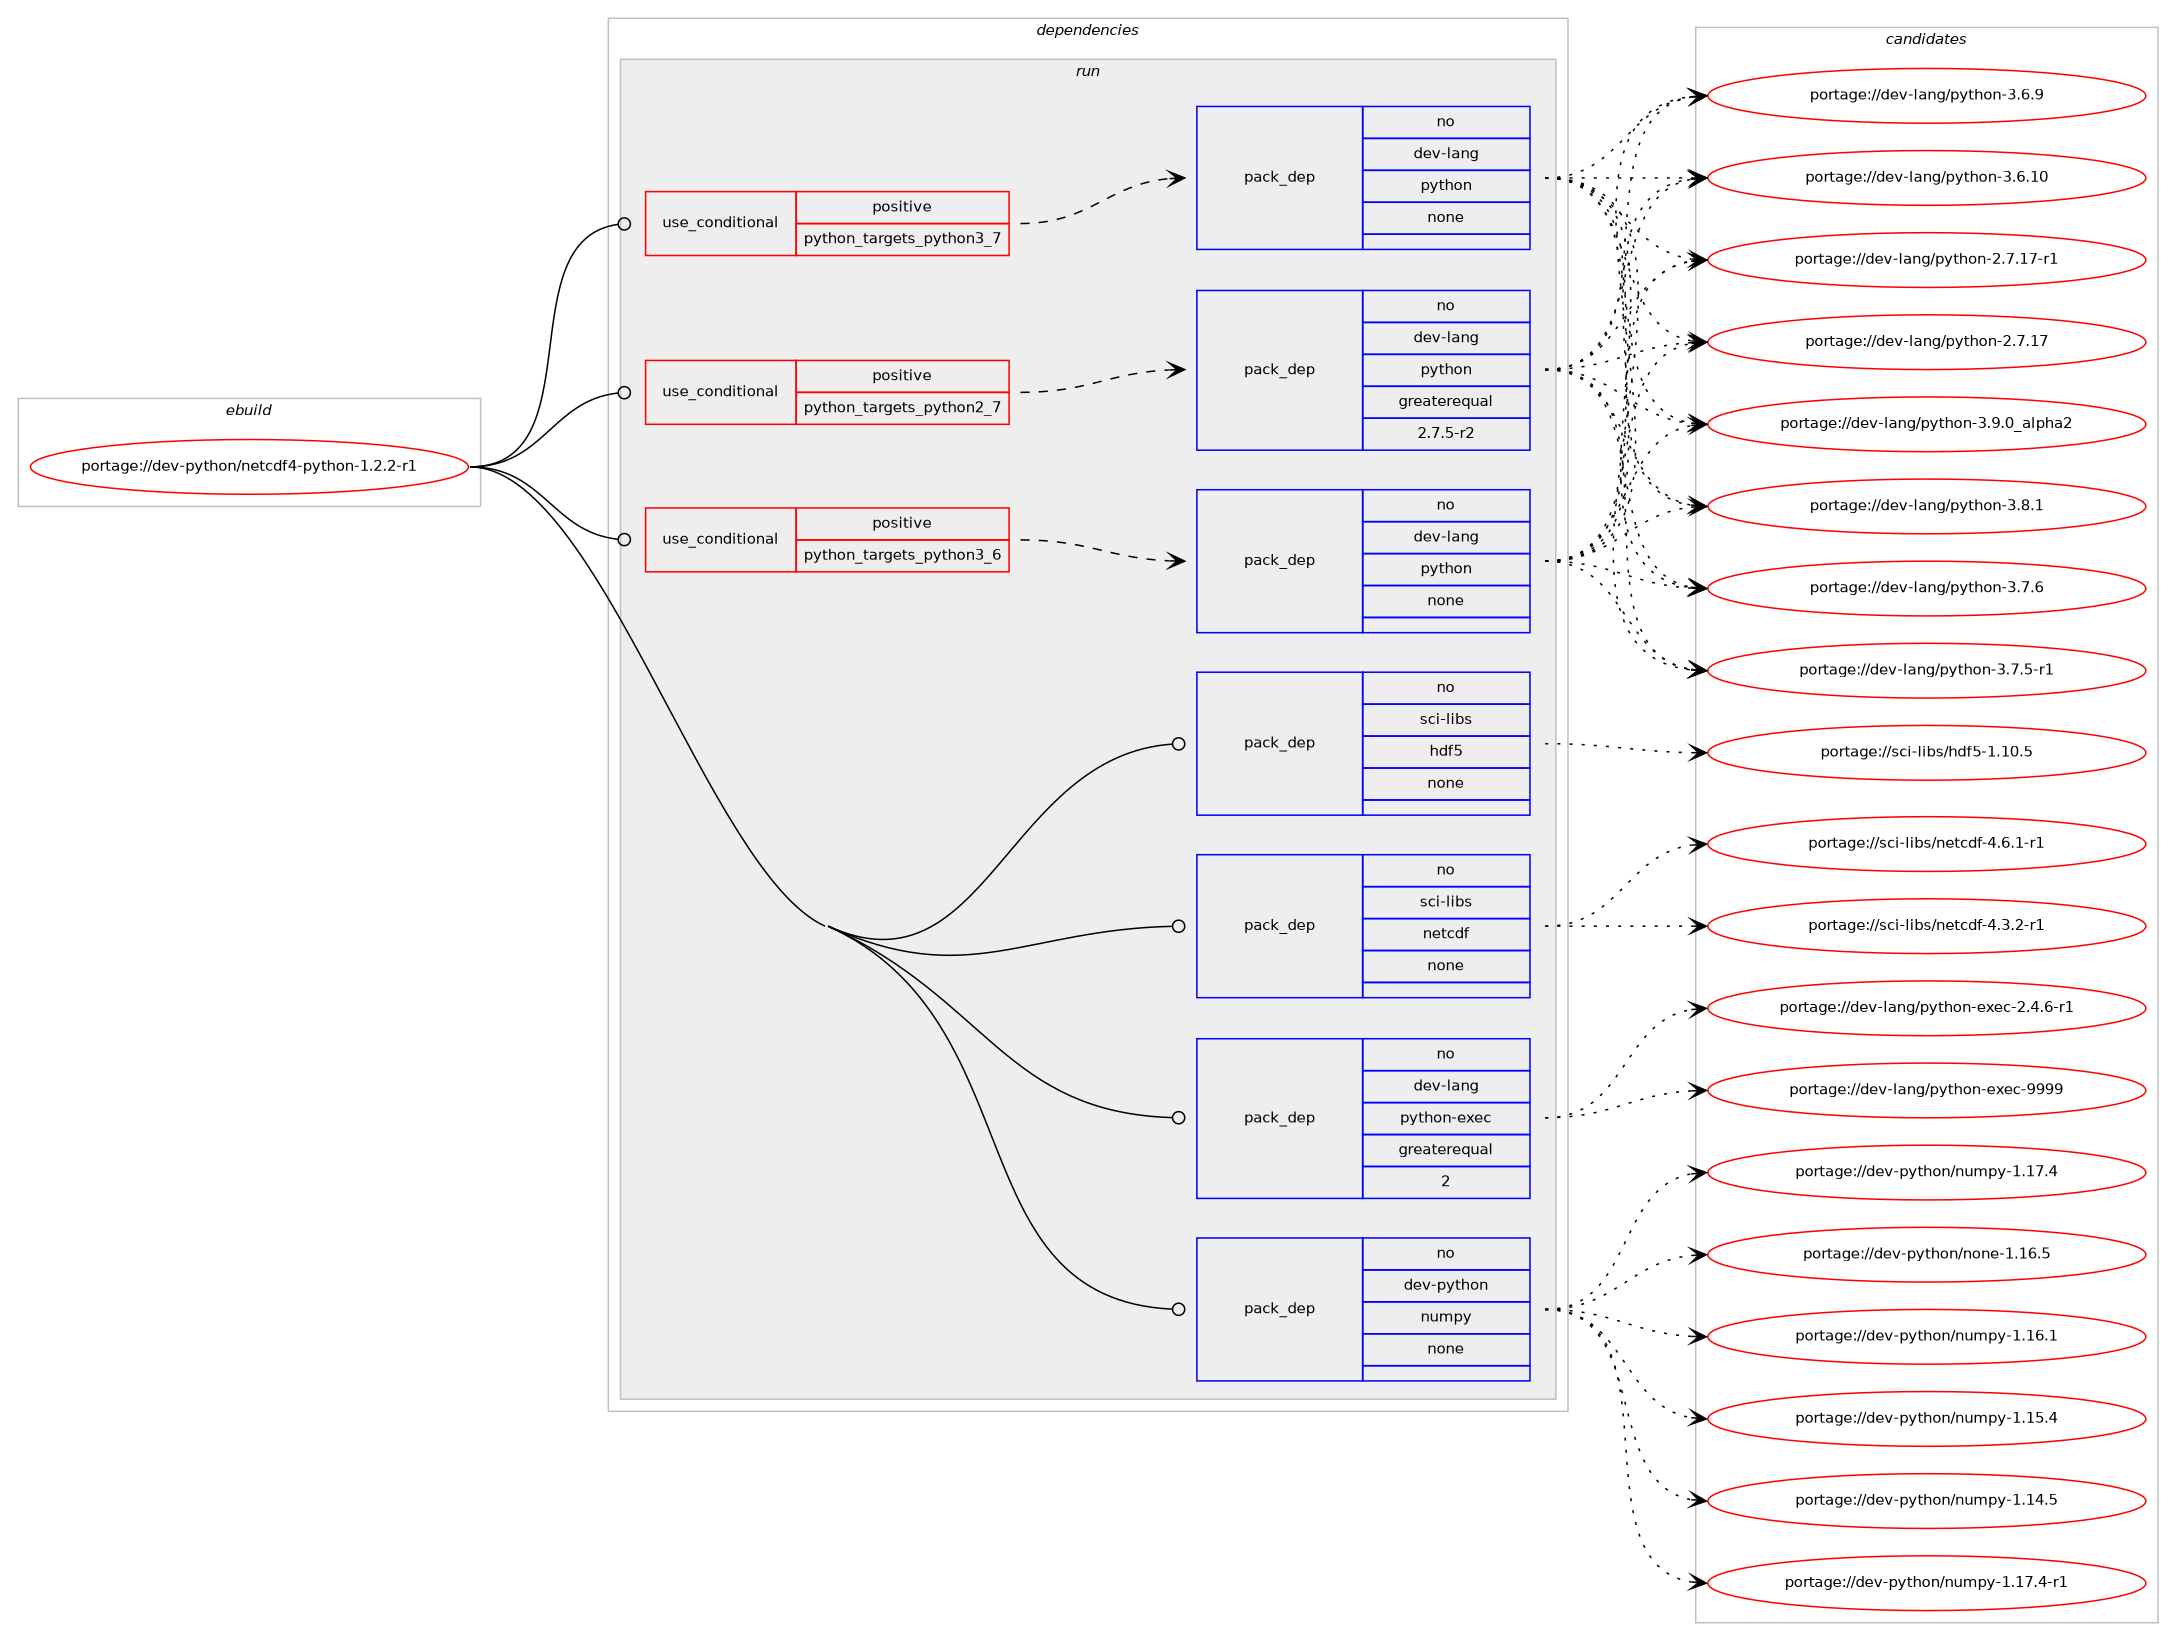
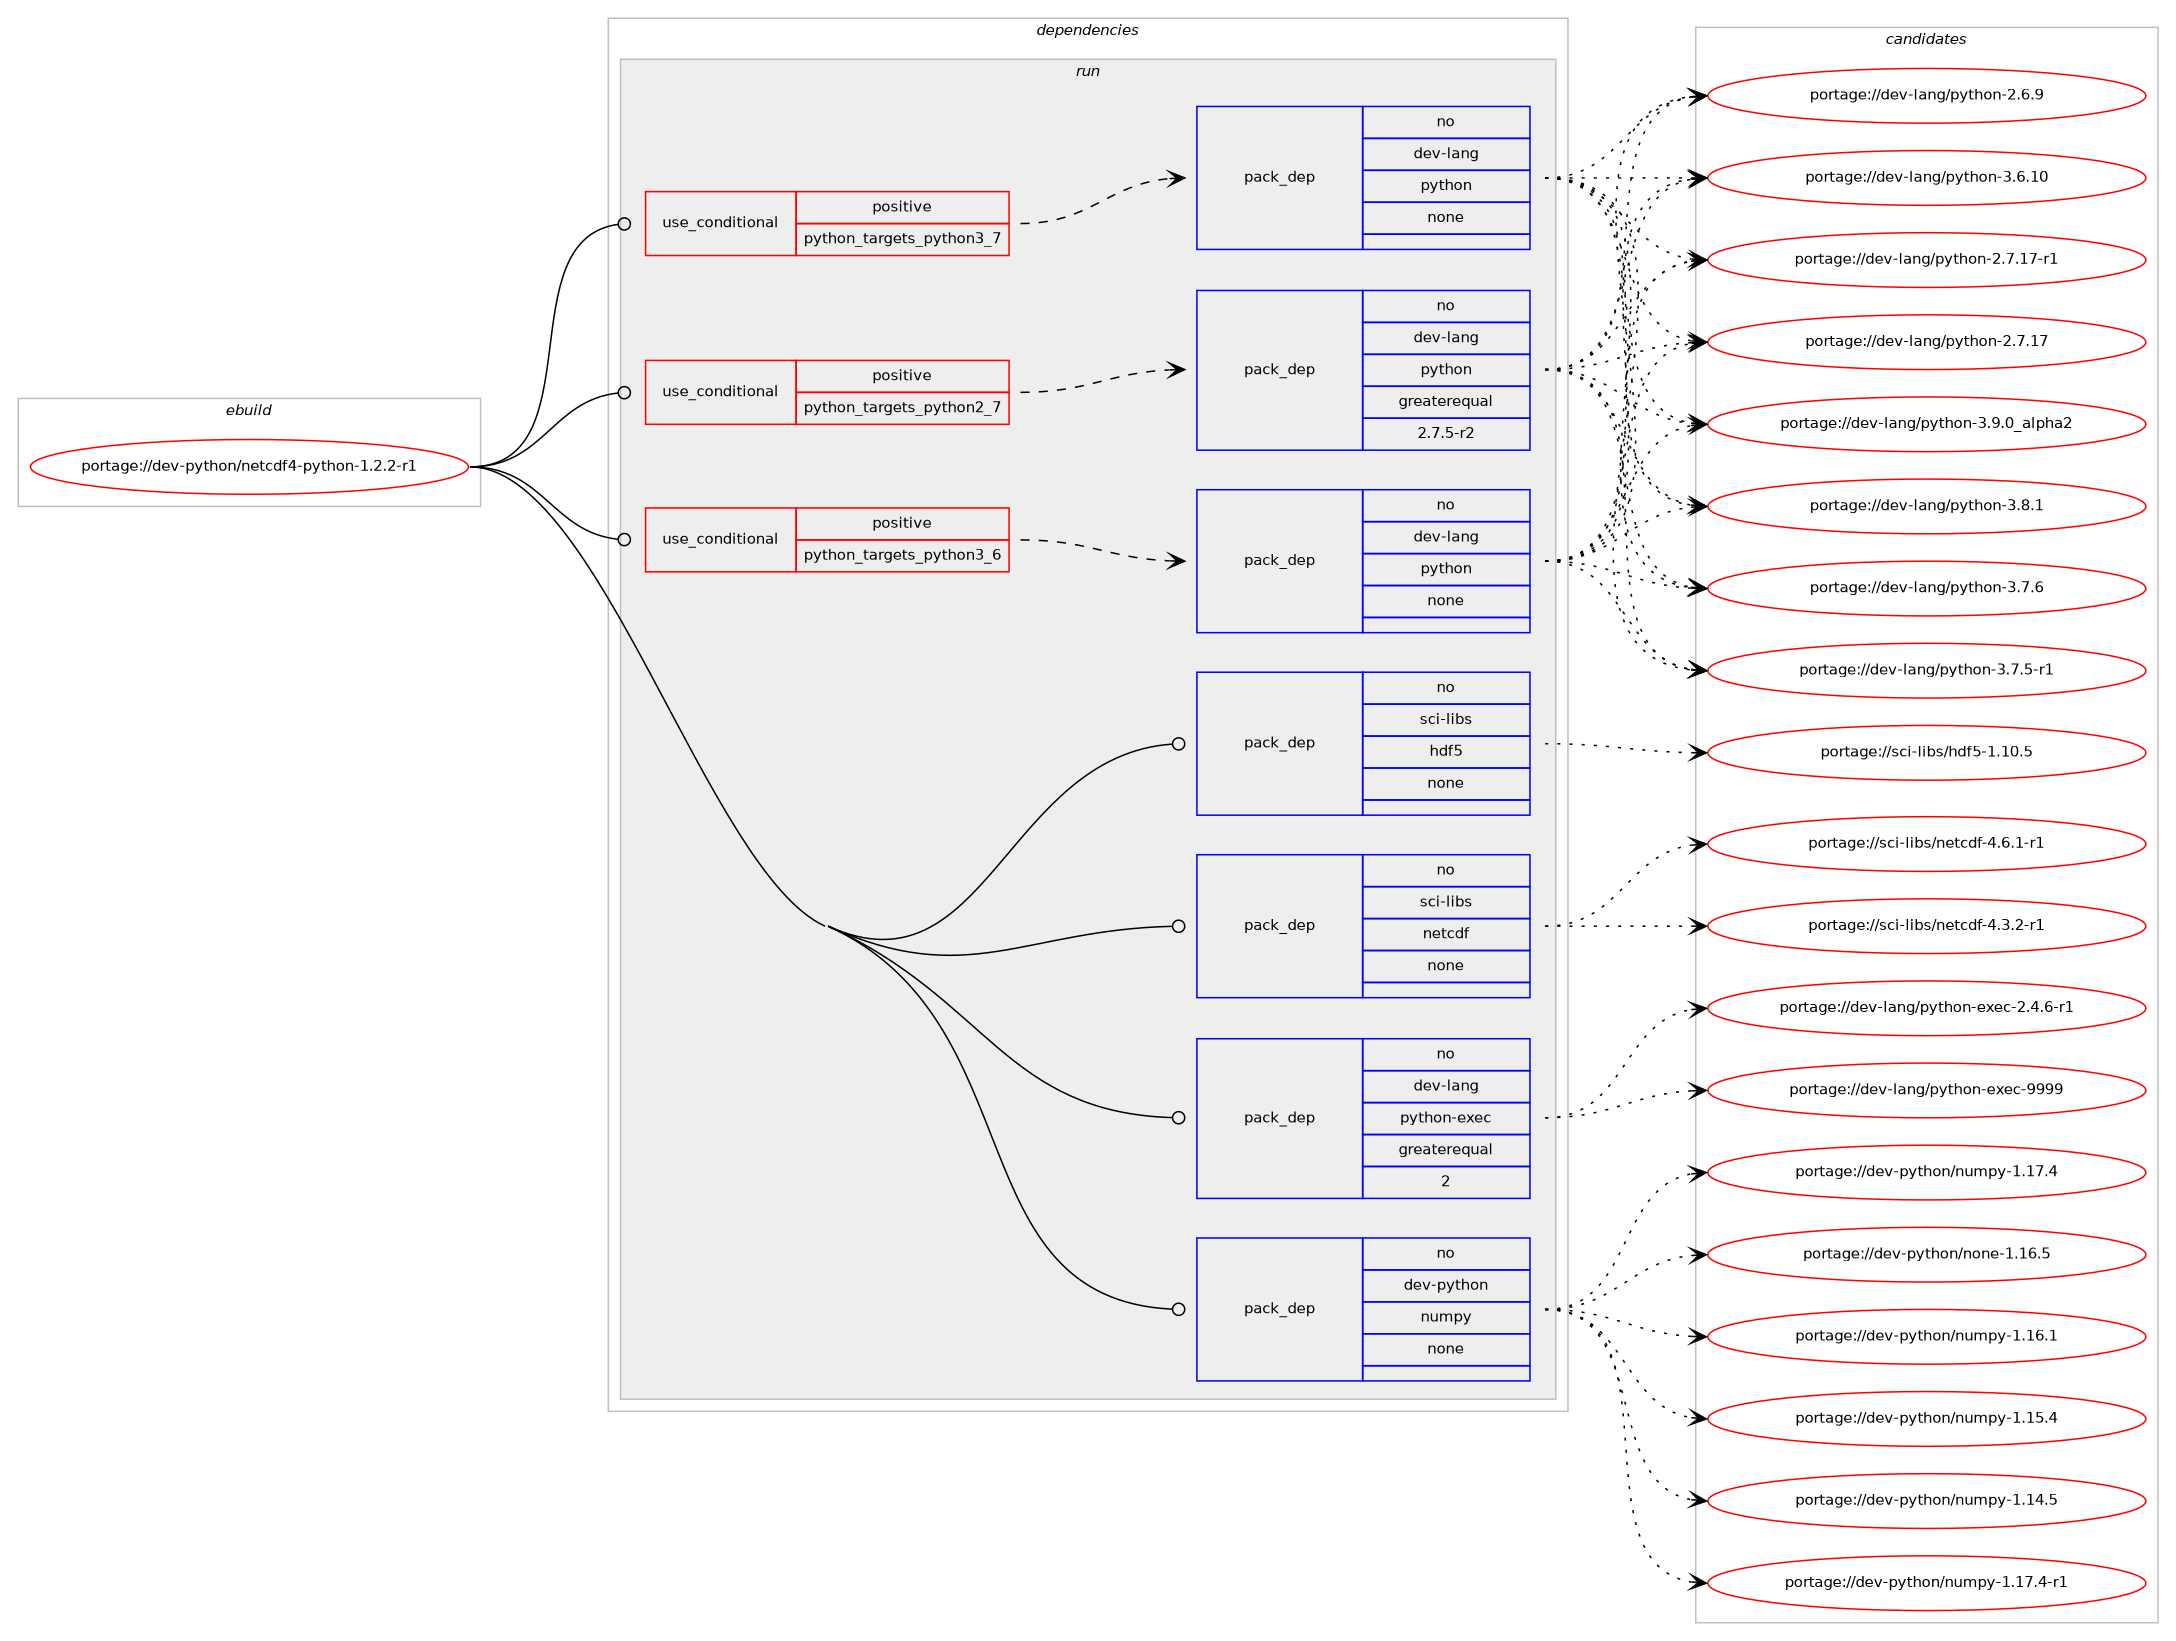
(1927, 96) -> (1927, 96)
